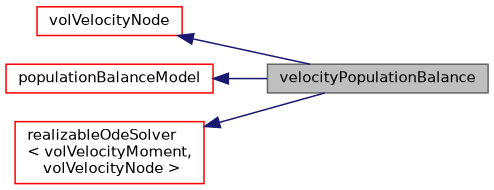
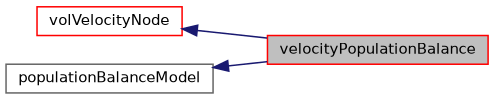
(110, 79) -> (110, 79)
(378, 79) -> (378, 50)
(110, 153) -> none
